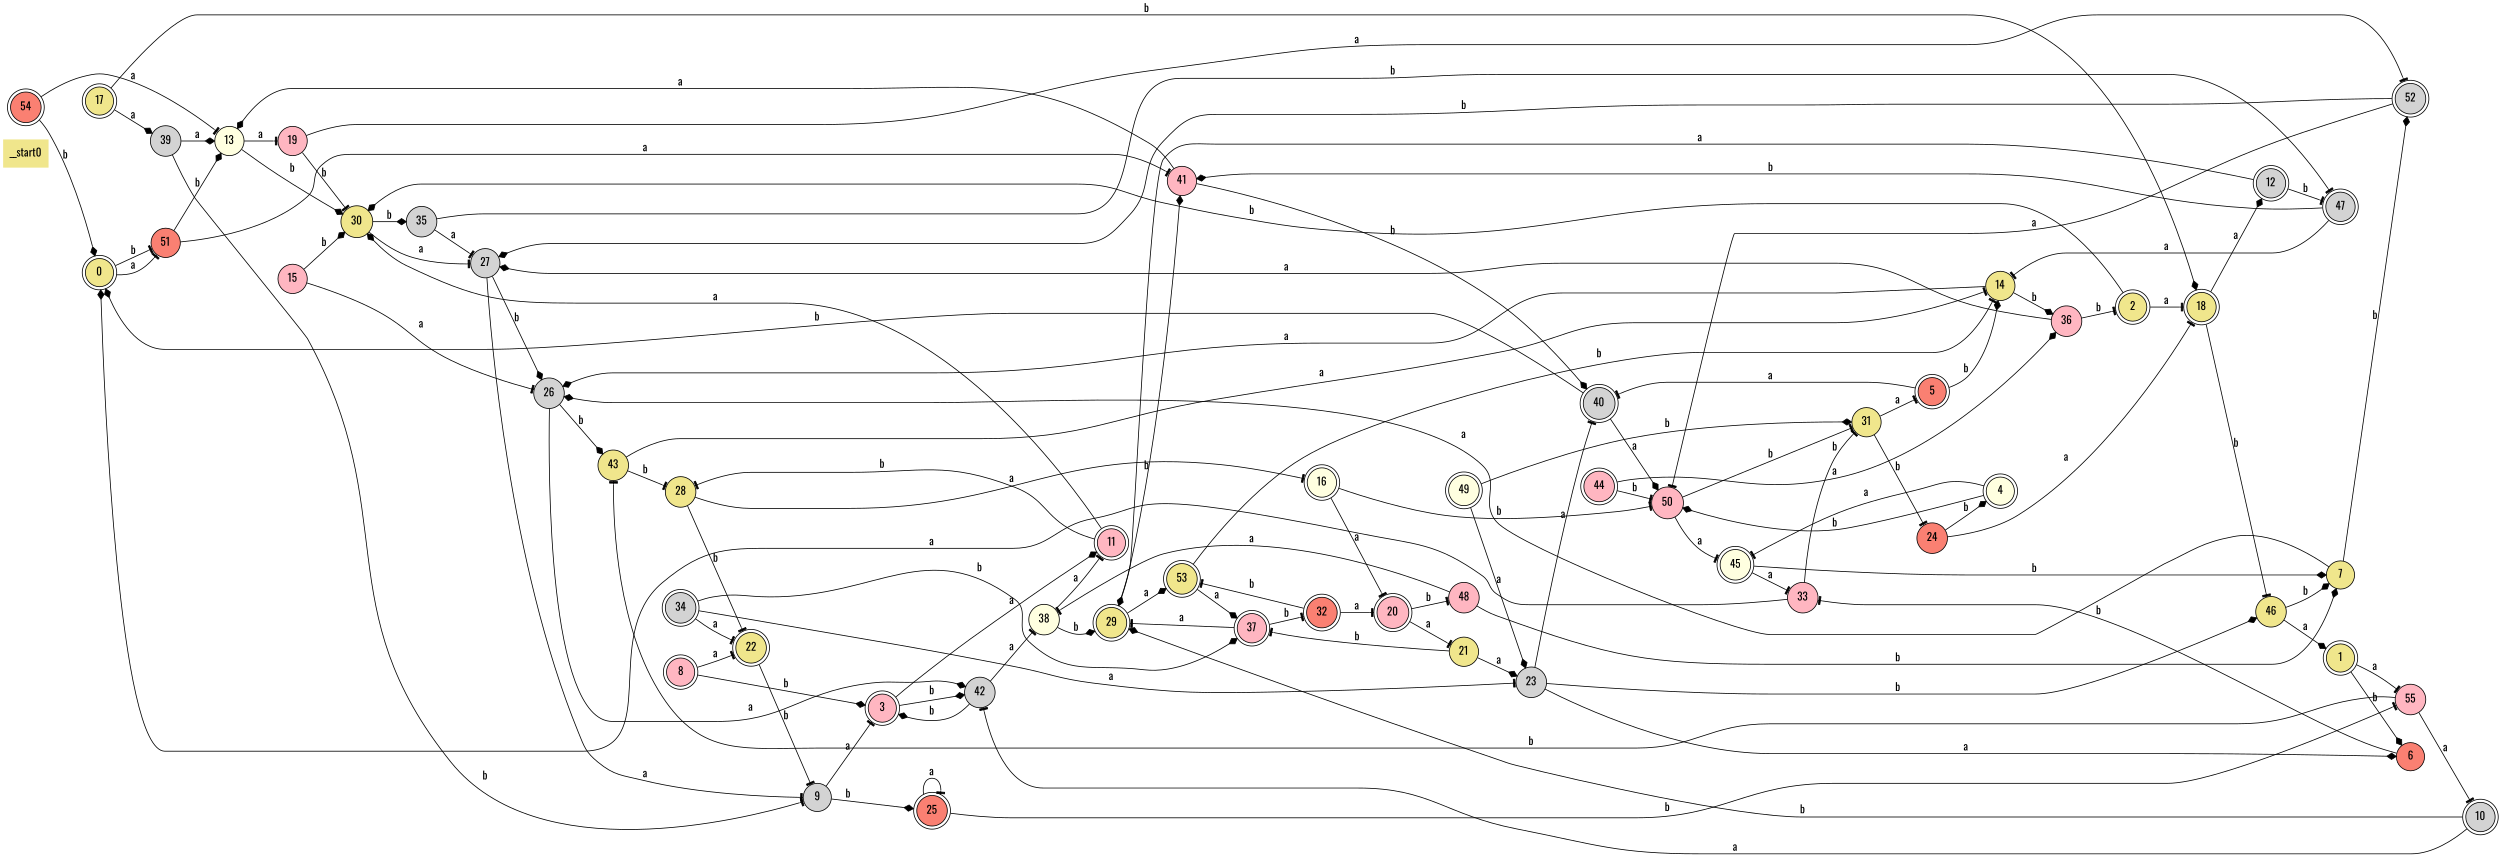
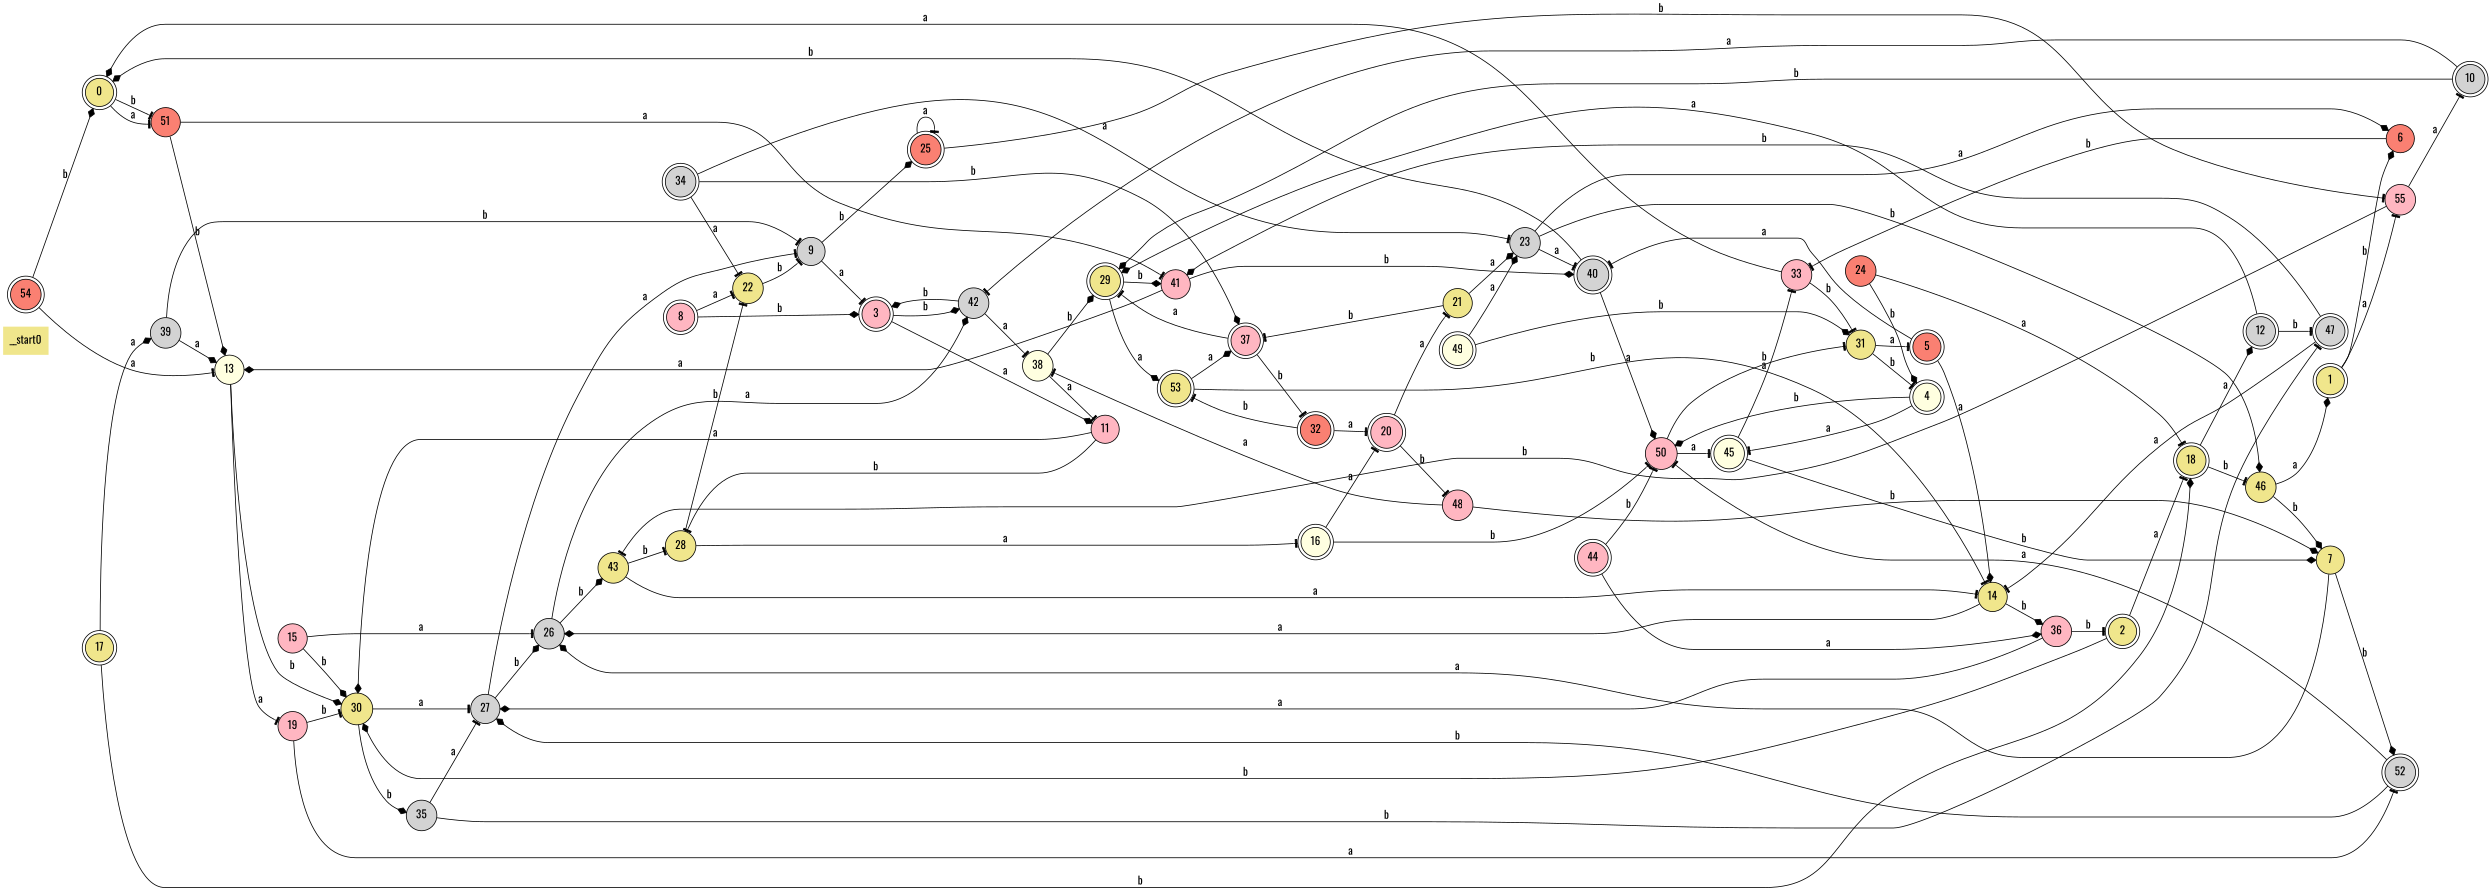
(1966, 369) -> (1961, 408)
(1898, 478) -> (1891, 369)
(1111, 543) -> (1105, 429)
(751, 648) -> (748, 288)
